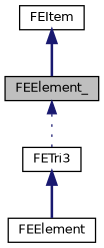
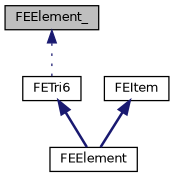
(52, 60) -> (112, 129)
(52, 159) -> (52, 89)
